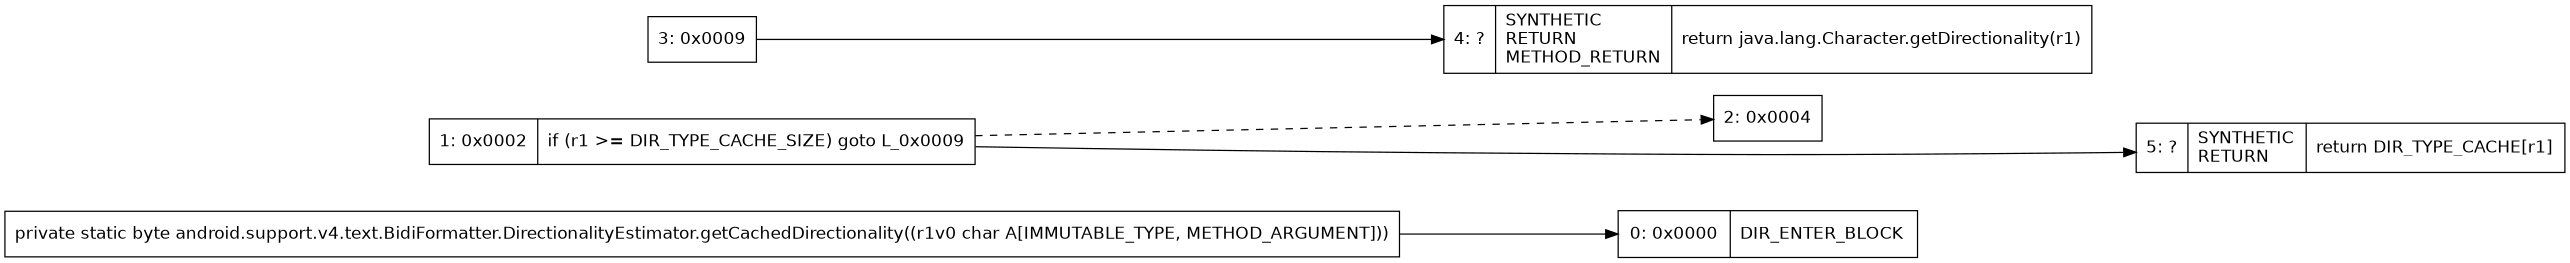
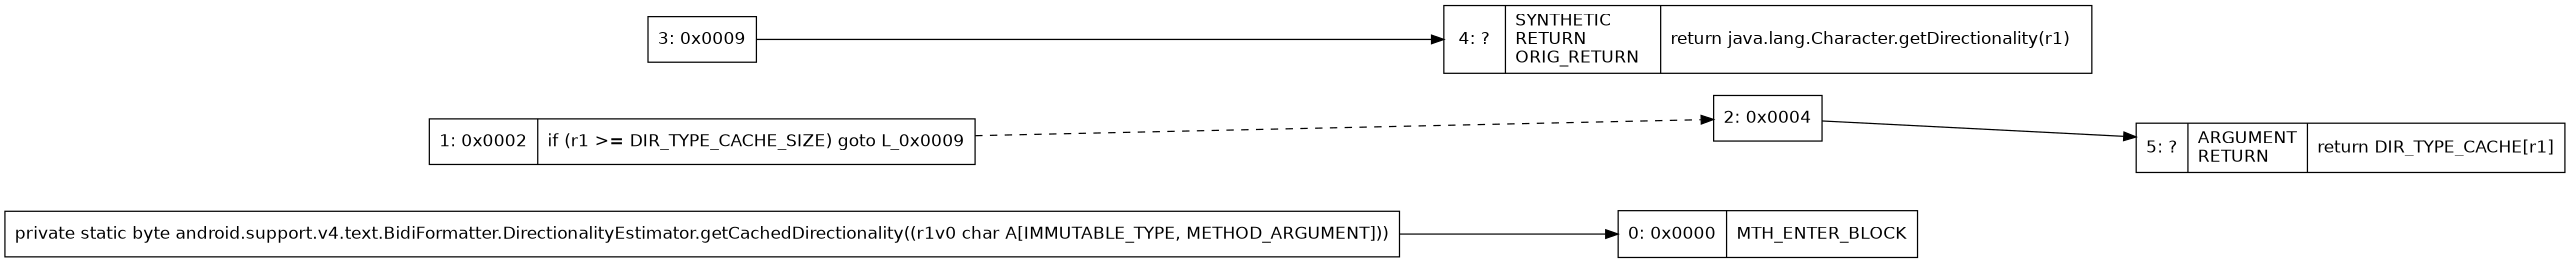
(1584, 57) -> (1578, 57)
(2246, 138) -> (2248, 138)
(1549, 154) -> (1973, 129)
(1822, 233) -> (1822, 233)
